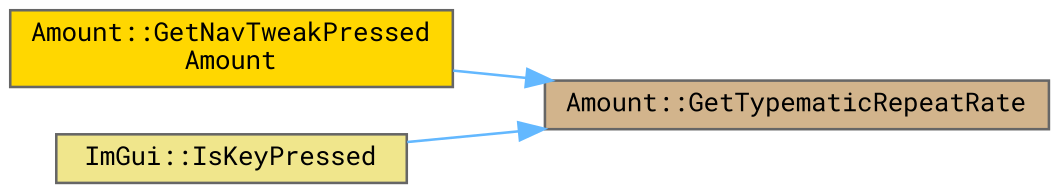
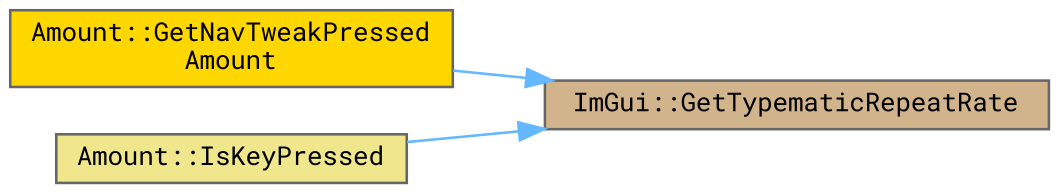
(797, 105) -> (797, 105)
(232, 159) -> (232, 159)
